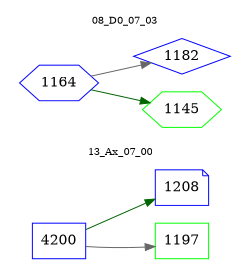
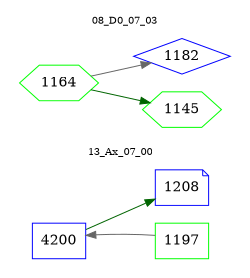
(59, 83) -> (59, 83)
(115, 248) -> (126, 234)
